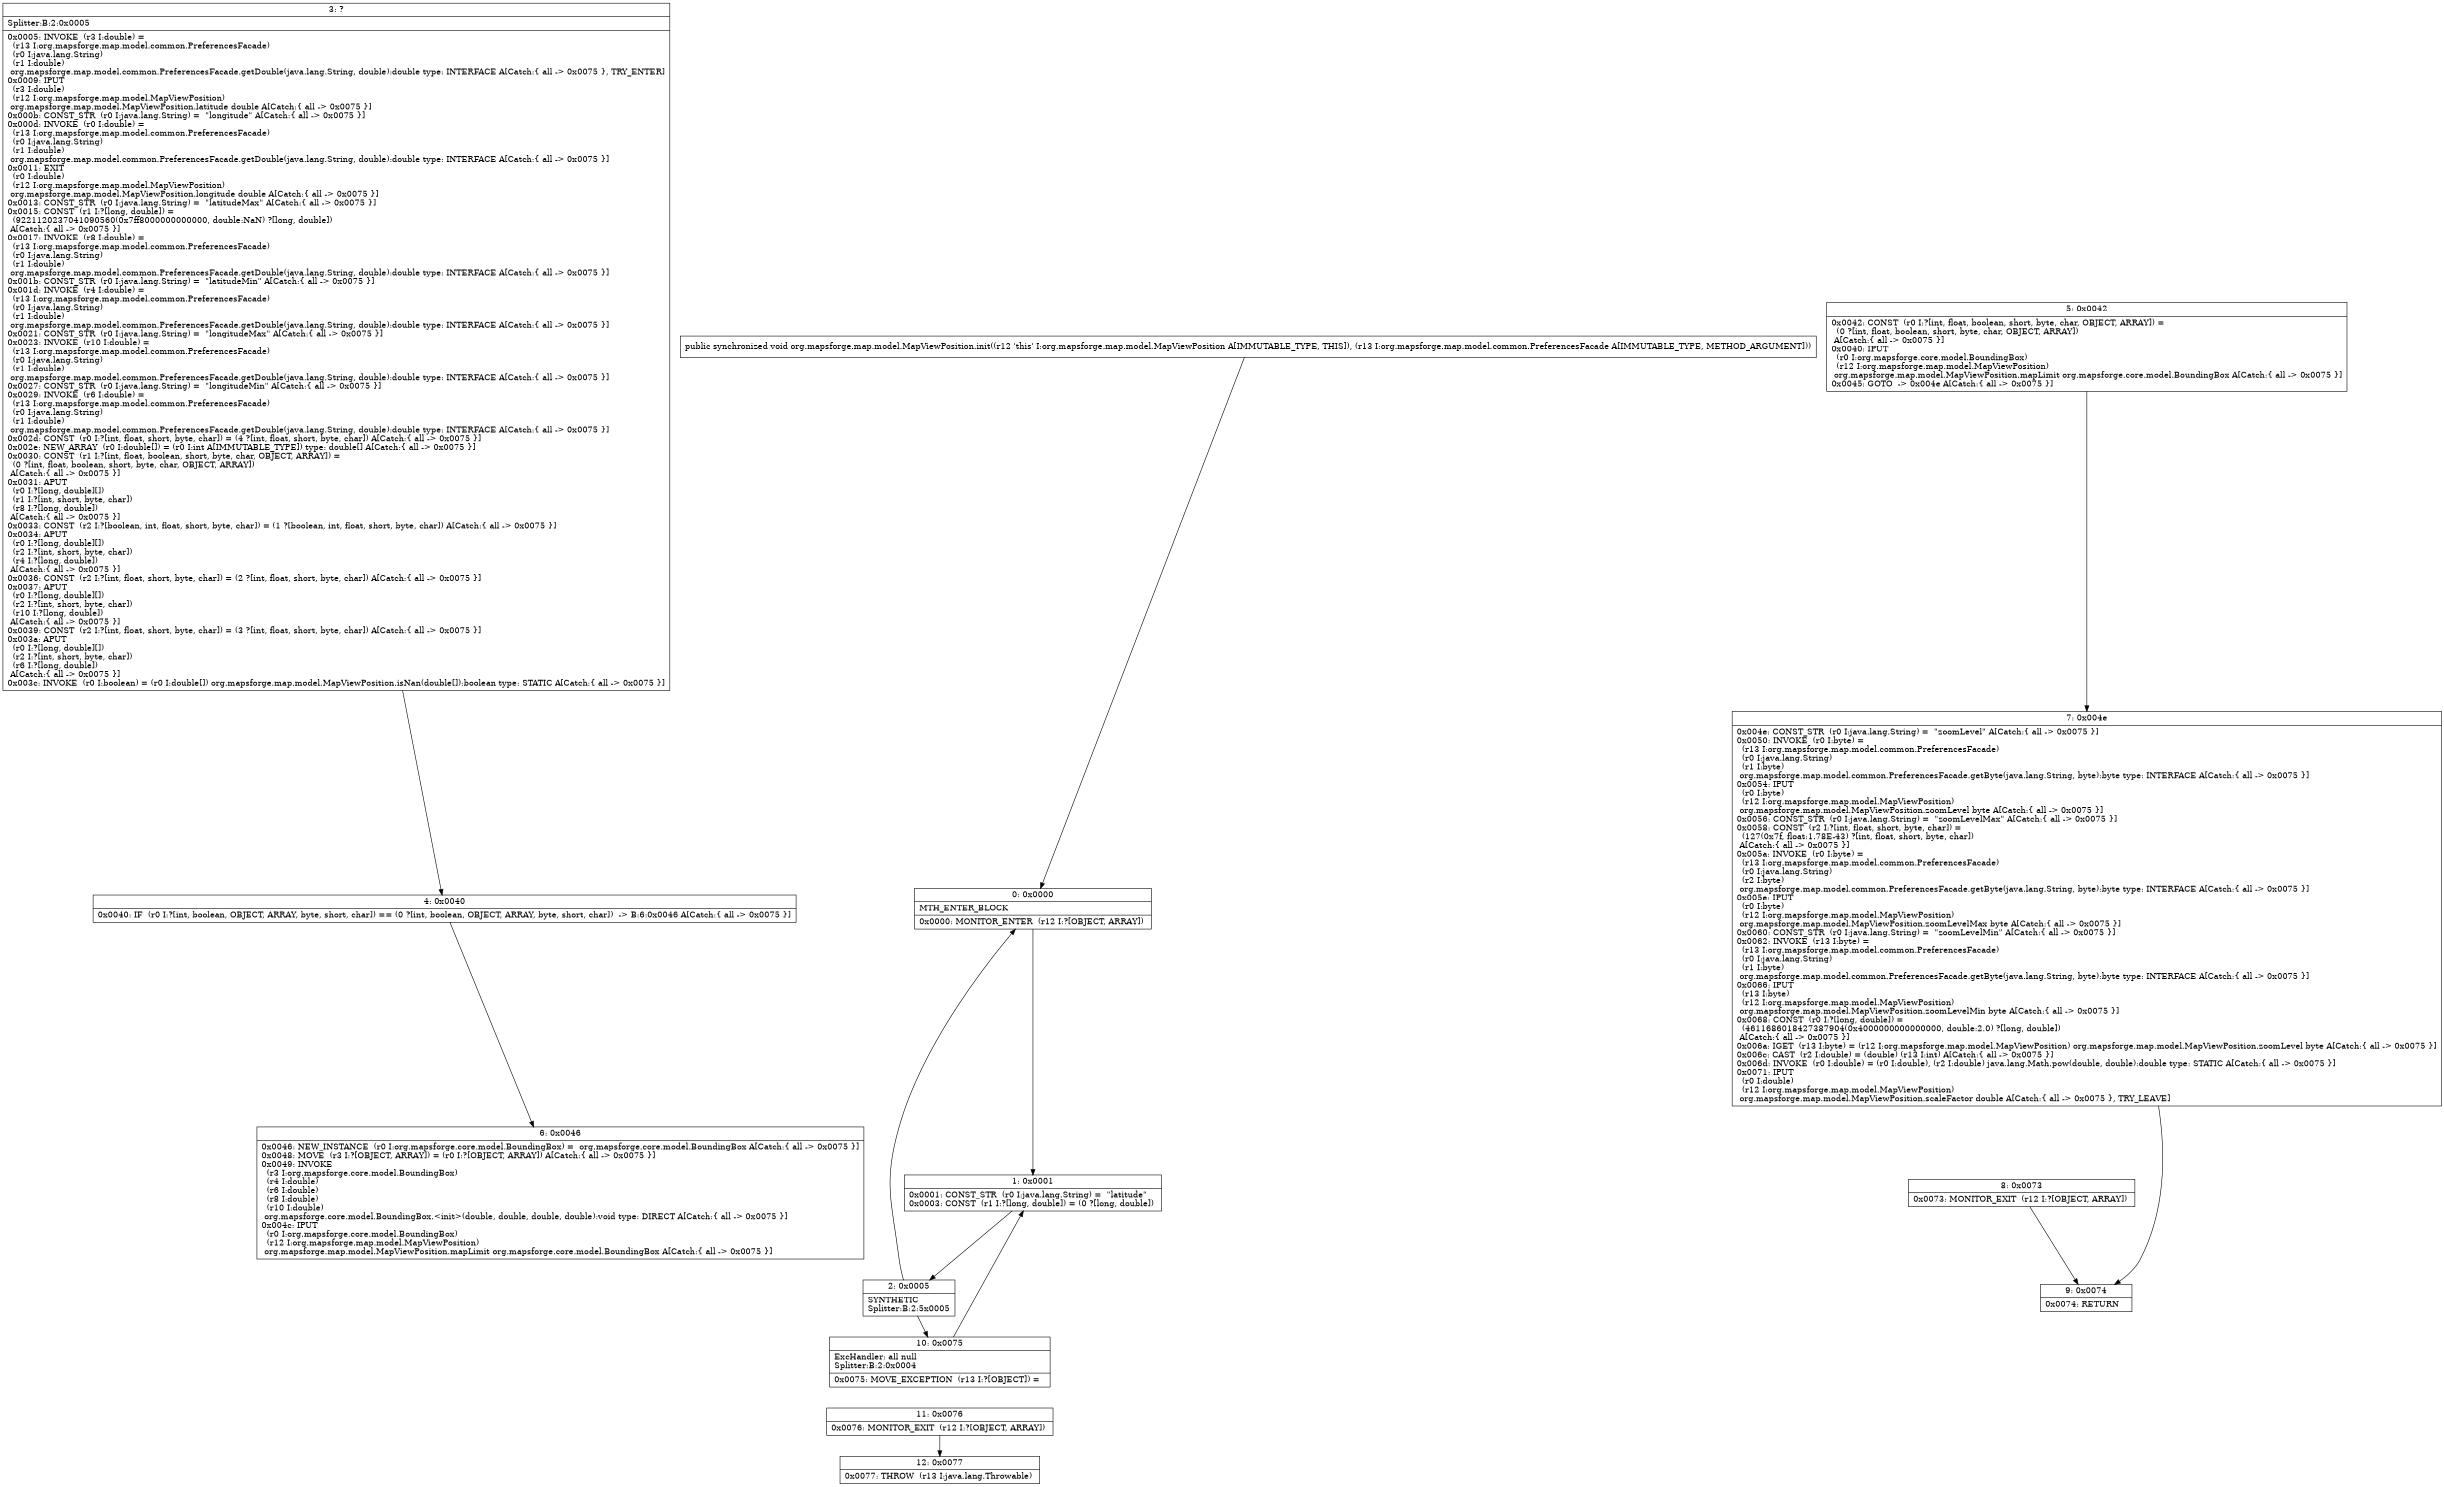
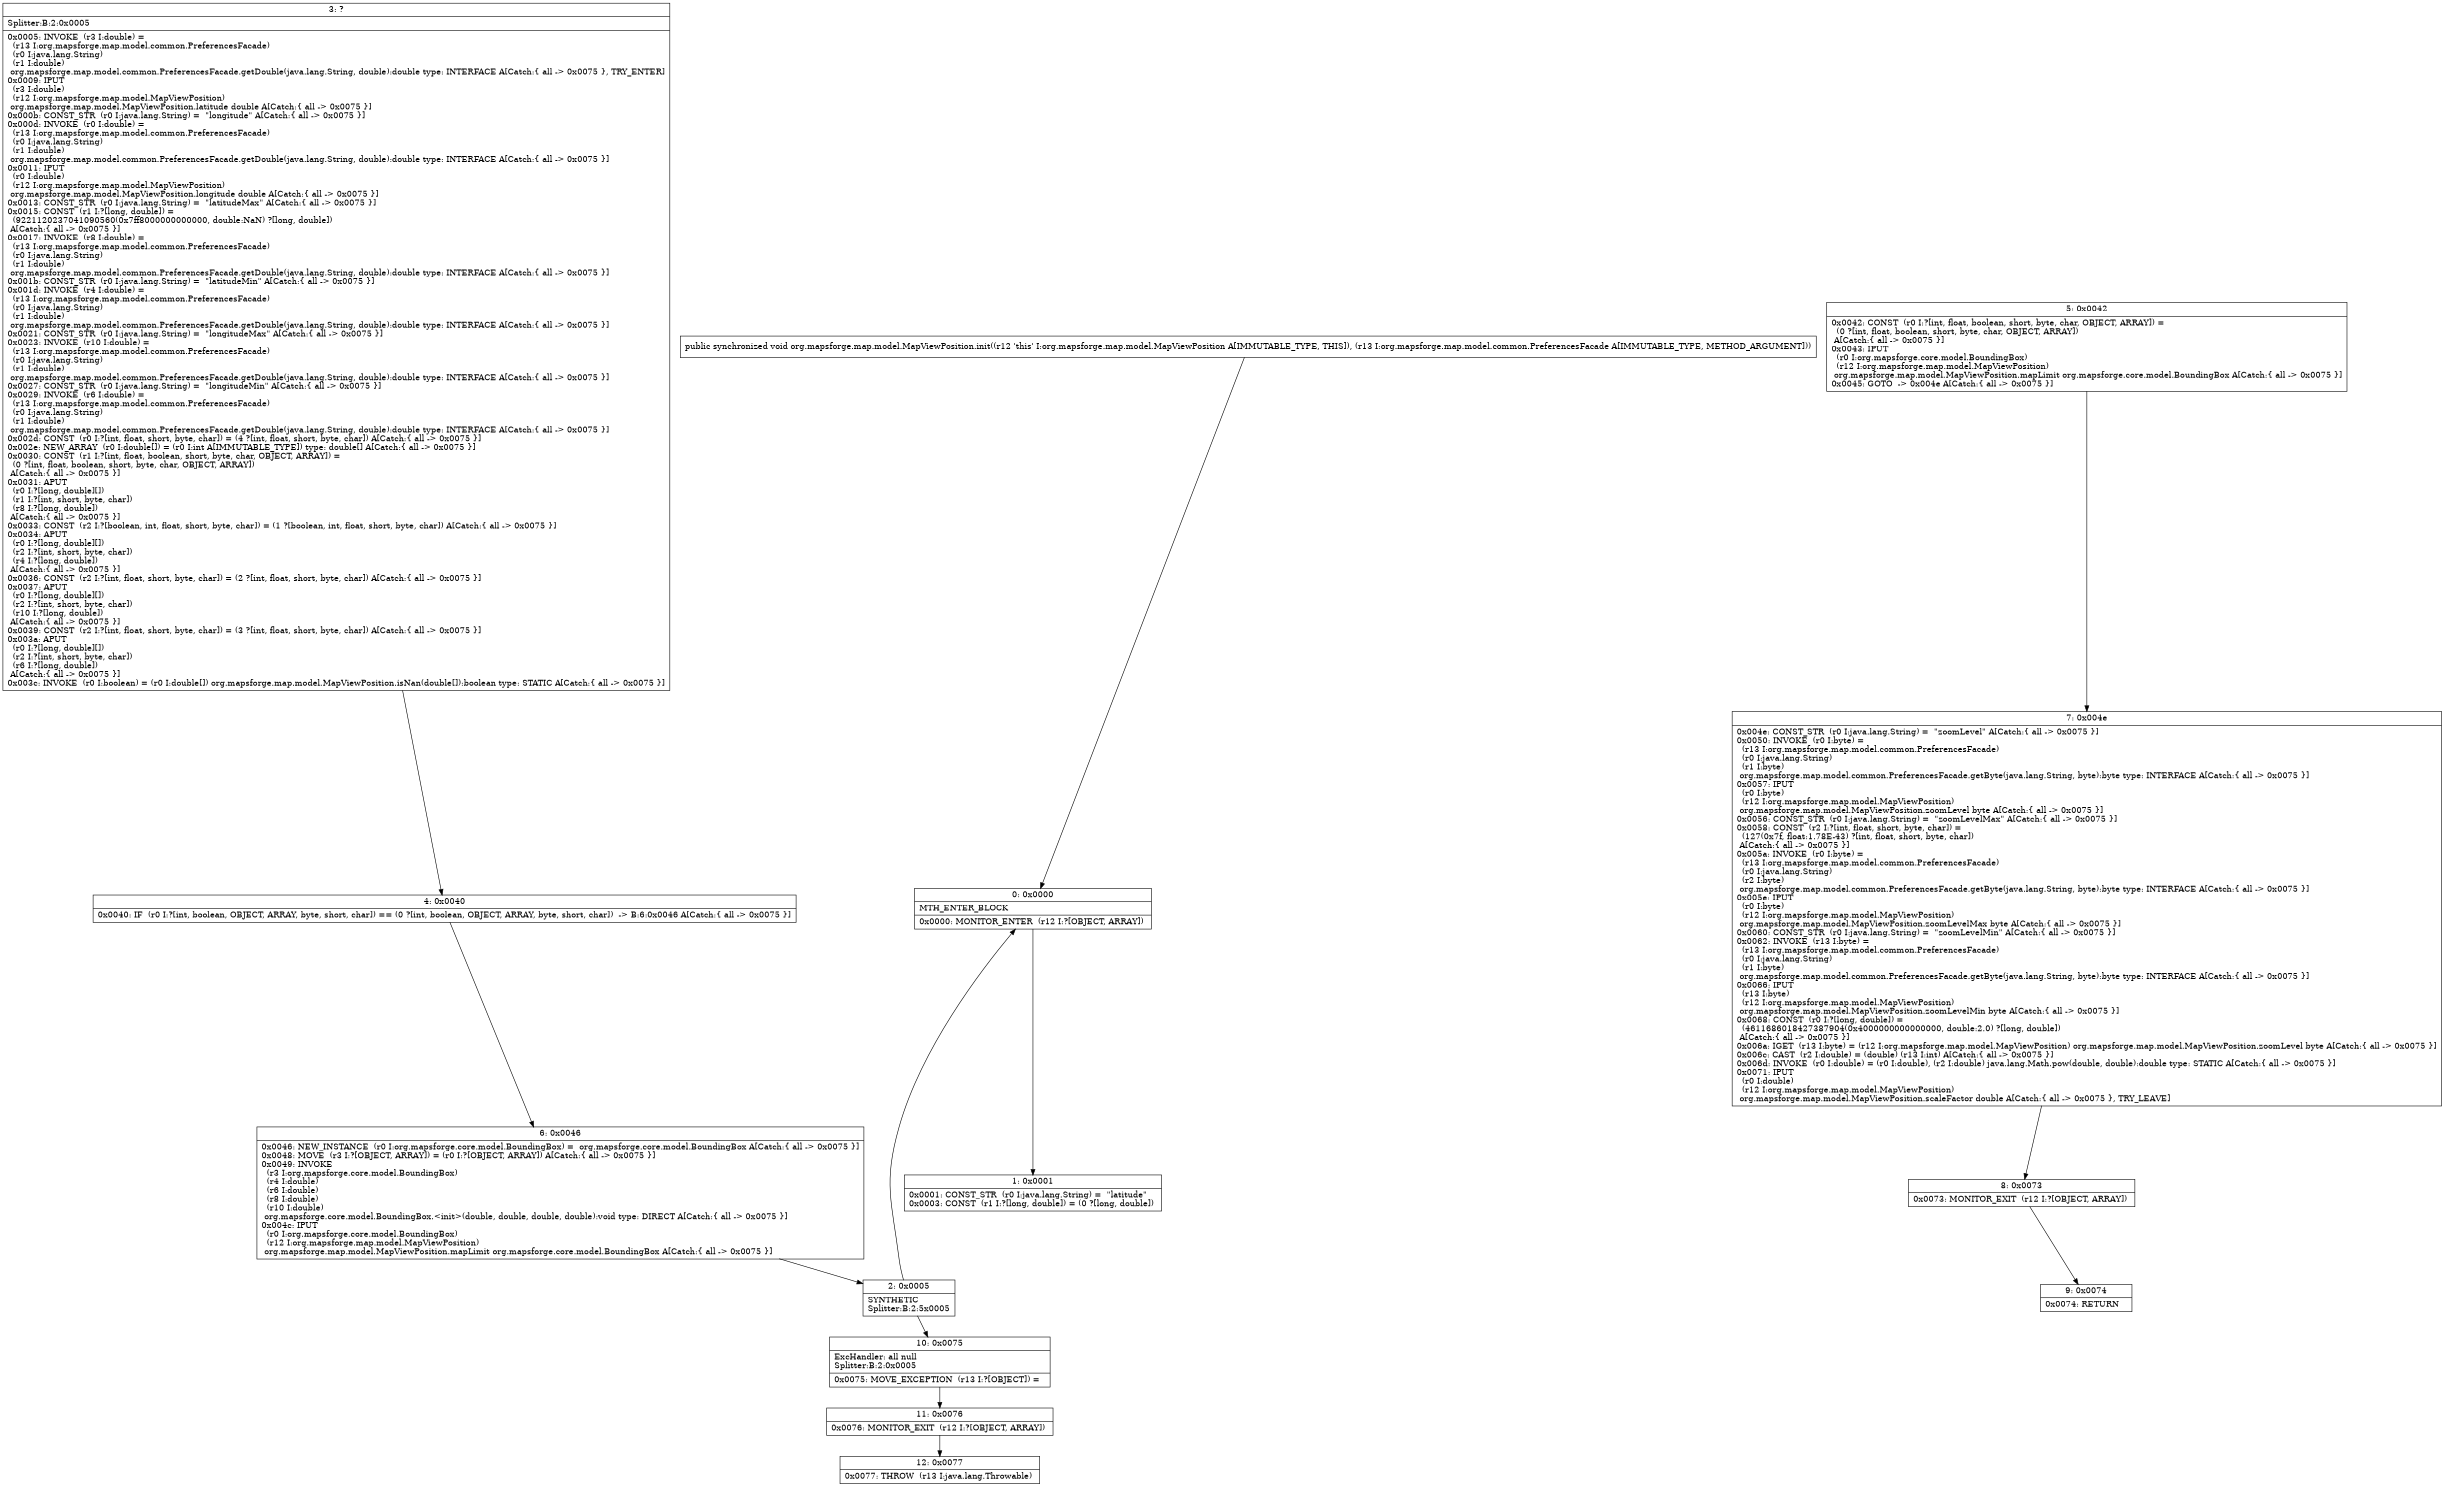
(38, 168) -> (39, 168)
(1863, 349) -> (1863, 349)
(1768, 784) -> (1768, 784)
(2159, 1199) -> (2034, 1140)
(973, 1244) -> (818, 1270)
(987, 1277) -> (940, 1395)
(876, 1366) -> (876, 1366)
